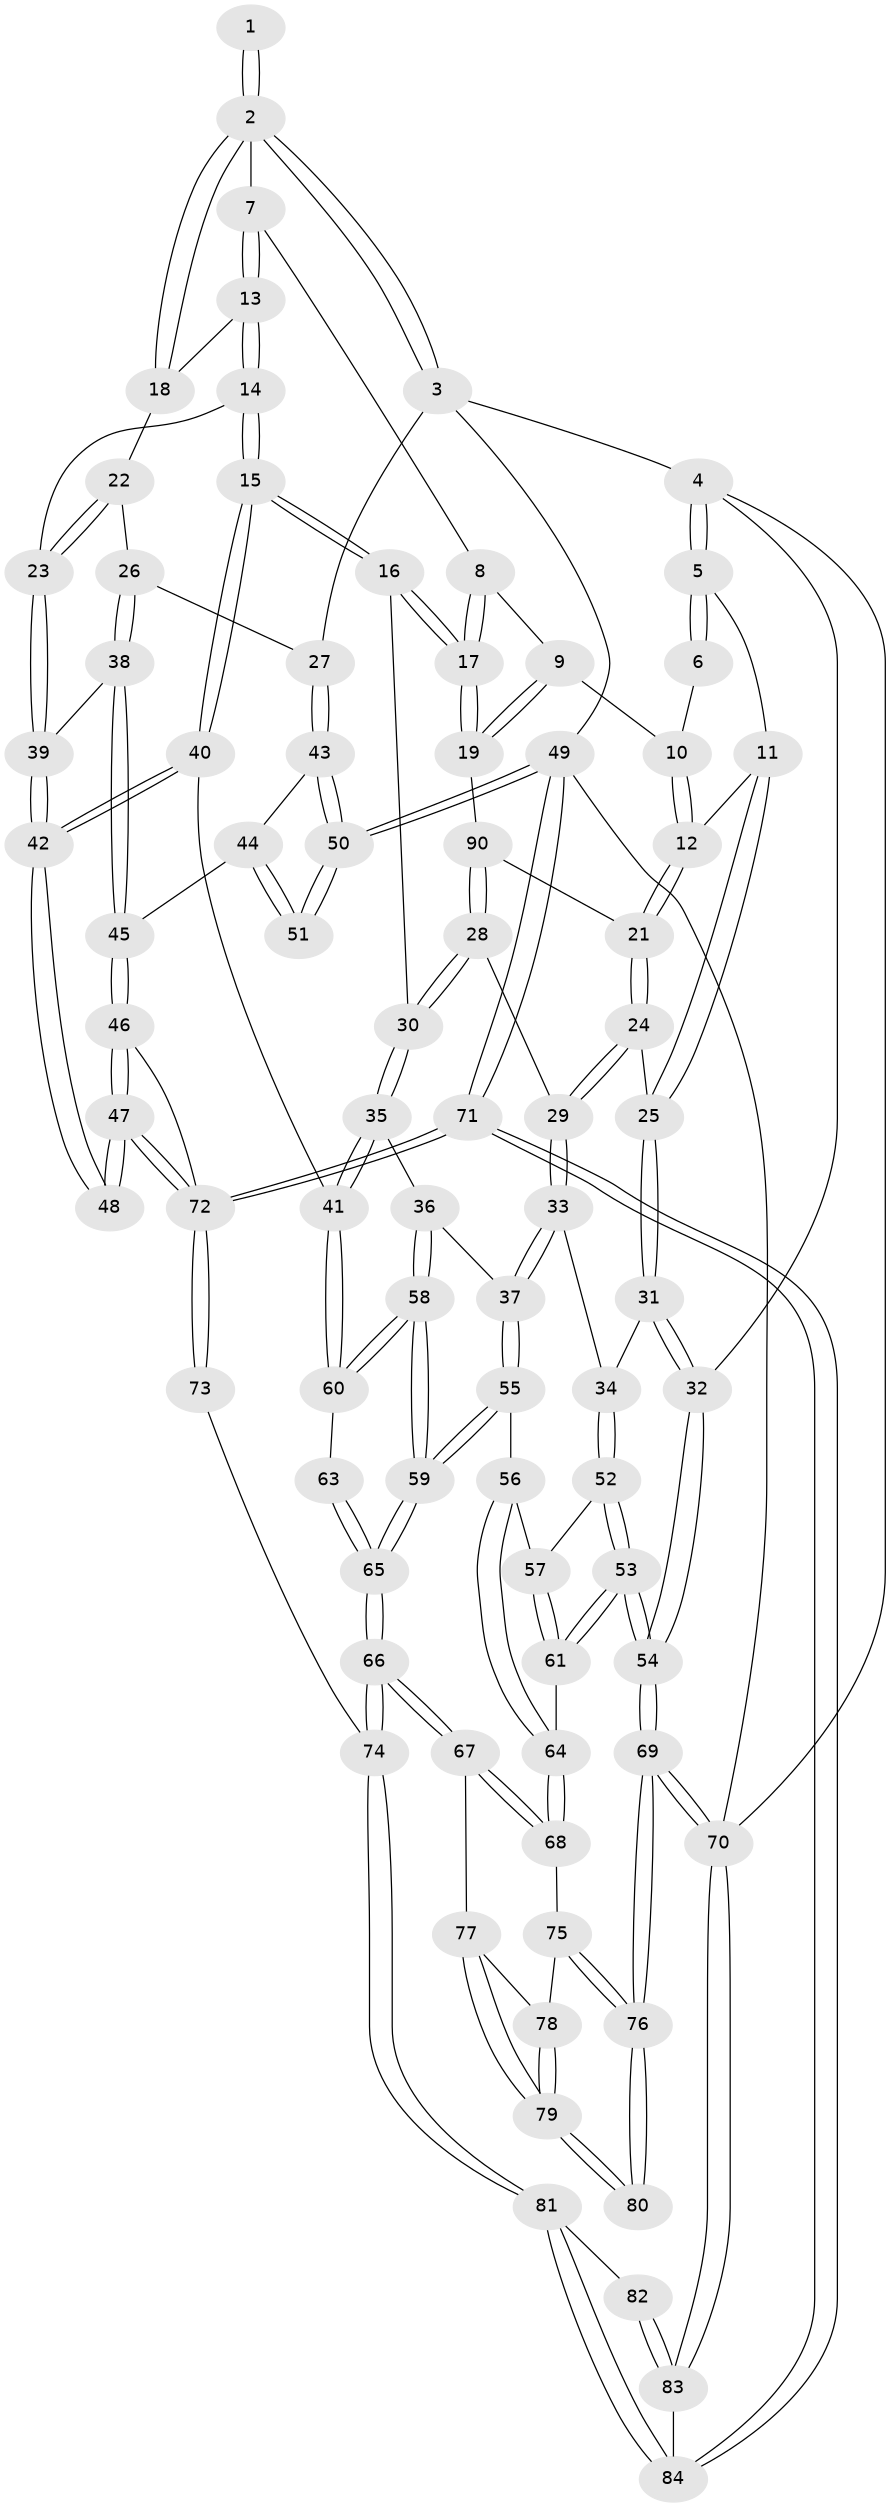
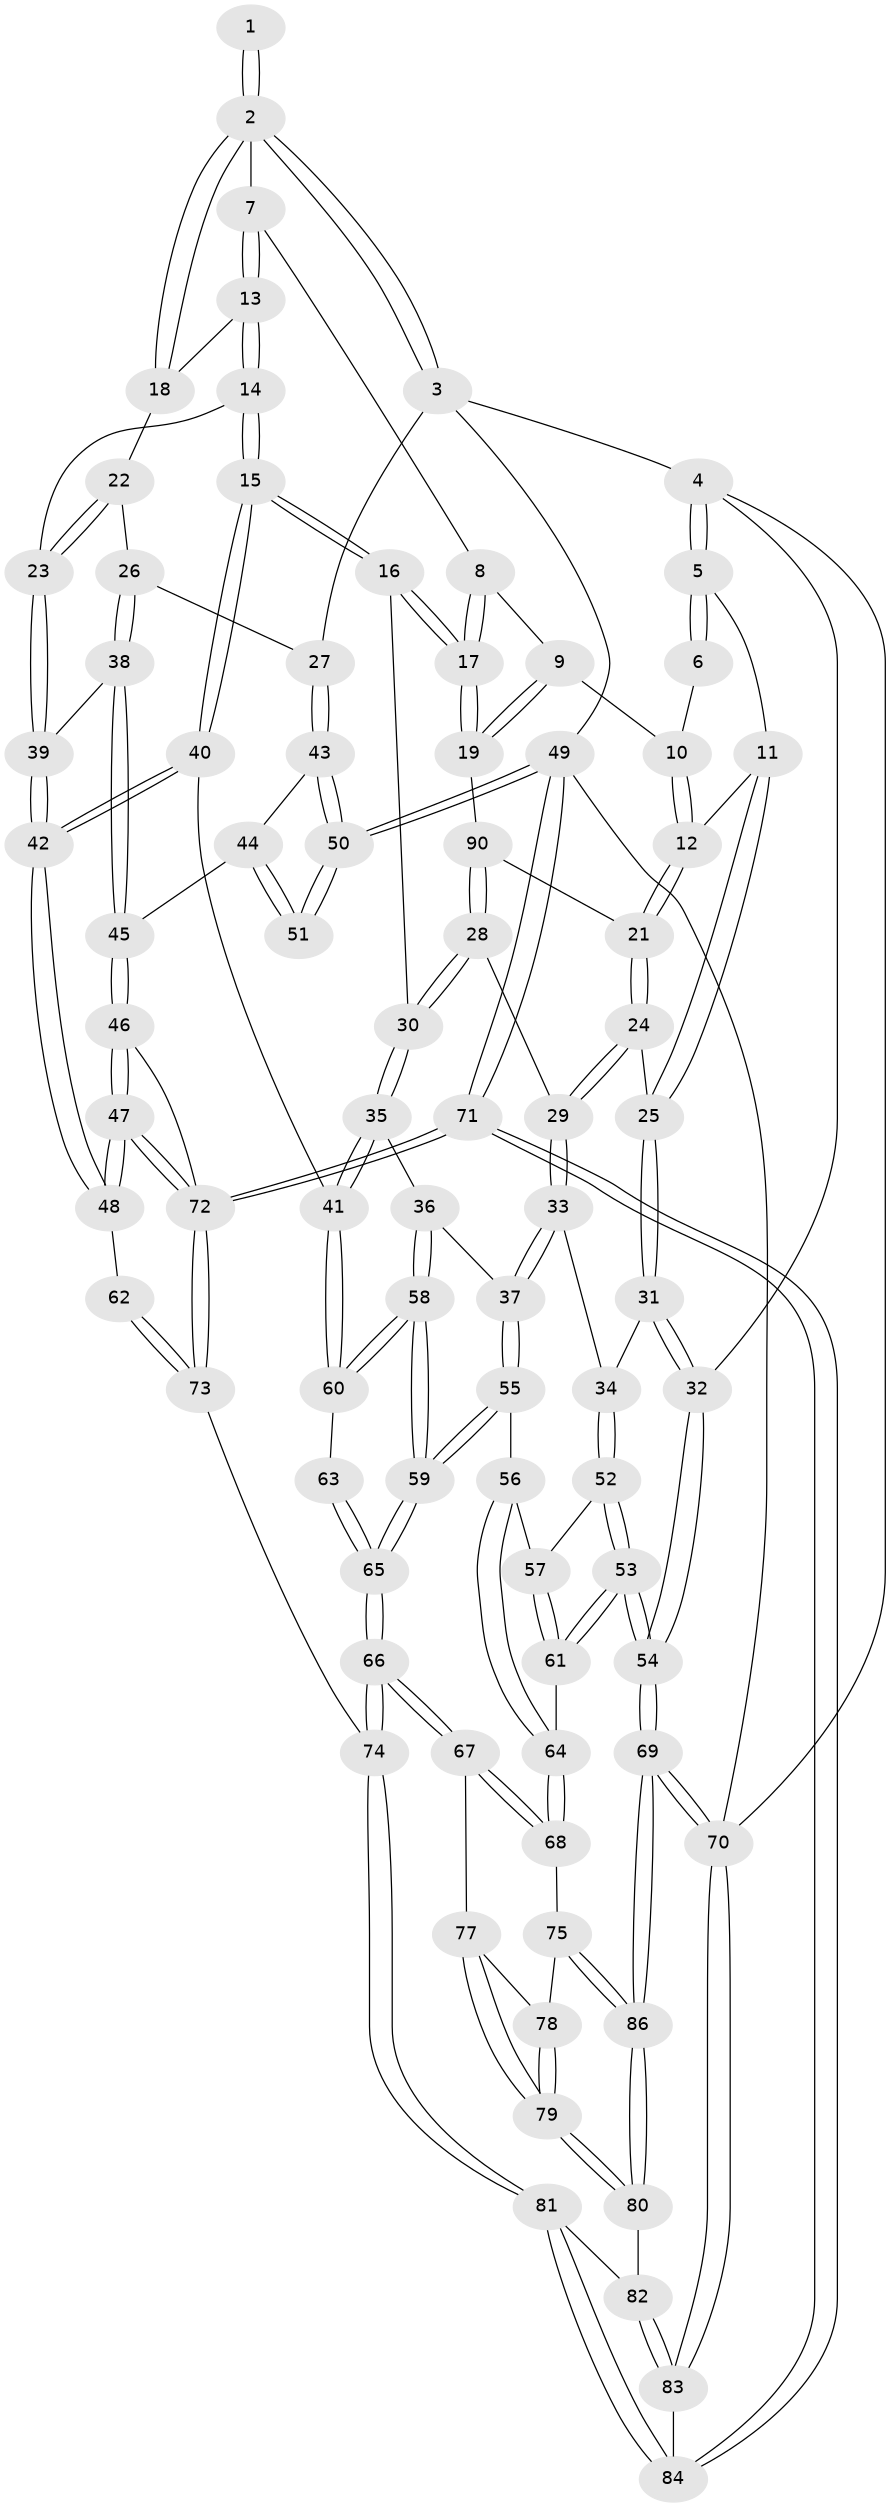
none -> (120, 1299)
(638, 2025) -> (638, 2025)
none -> (638, 2252)
